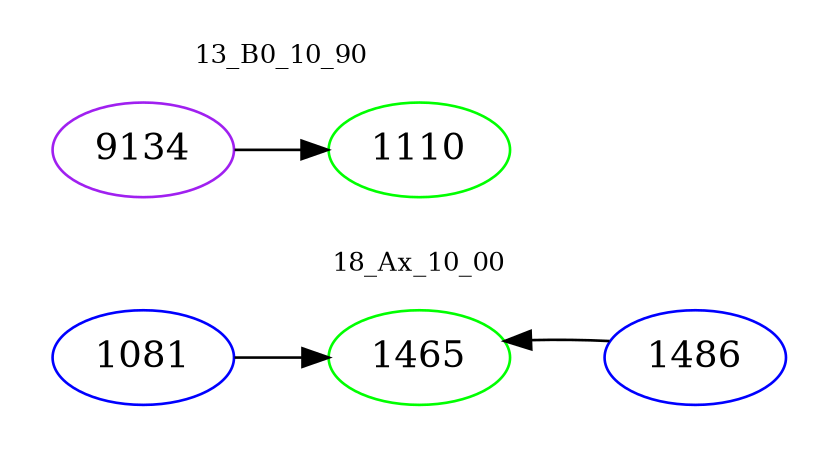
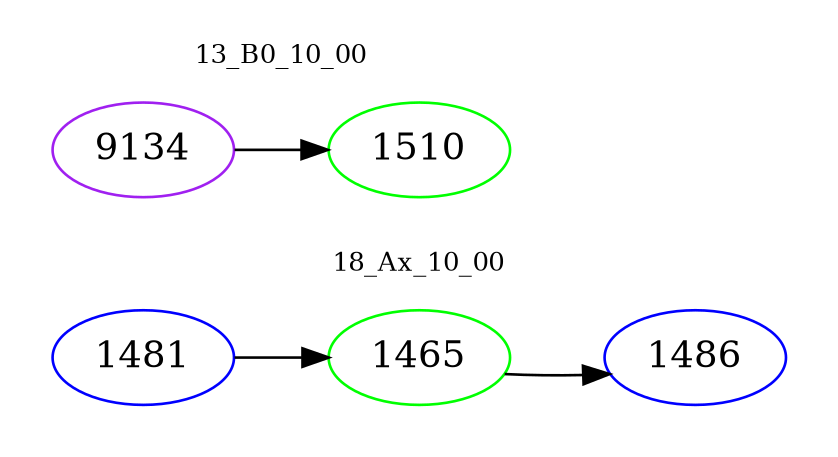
(281, 57) -> (281, 57)
(419, 150) -> (419, 150)
(570, 340) -> (544, 375)
(143, 358) -> (143, 358)
